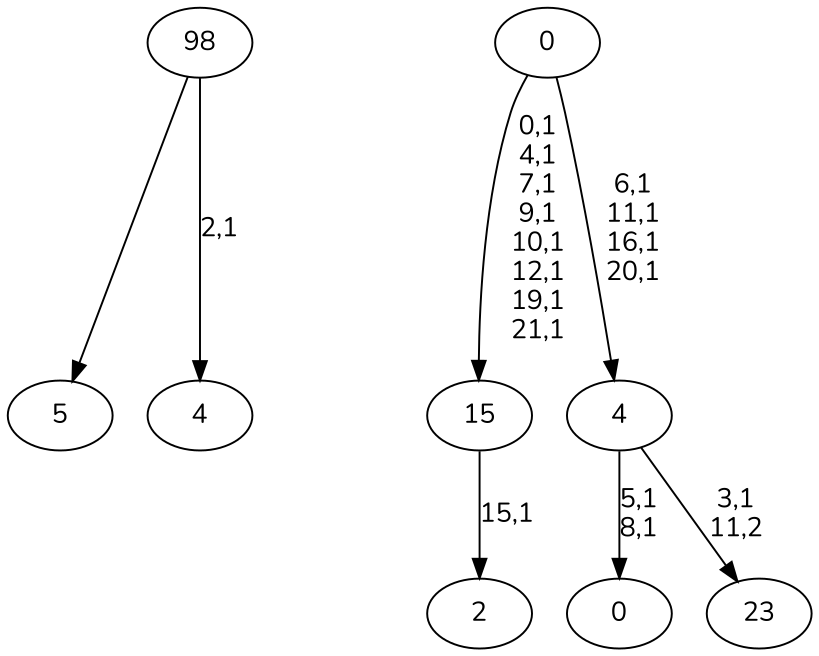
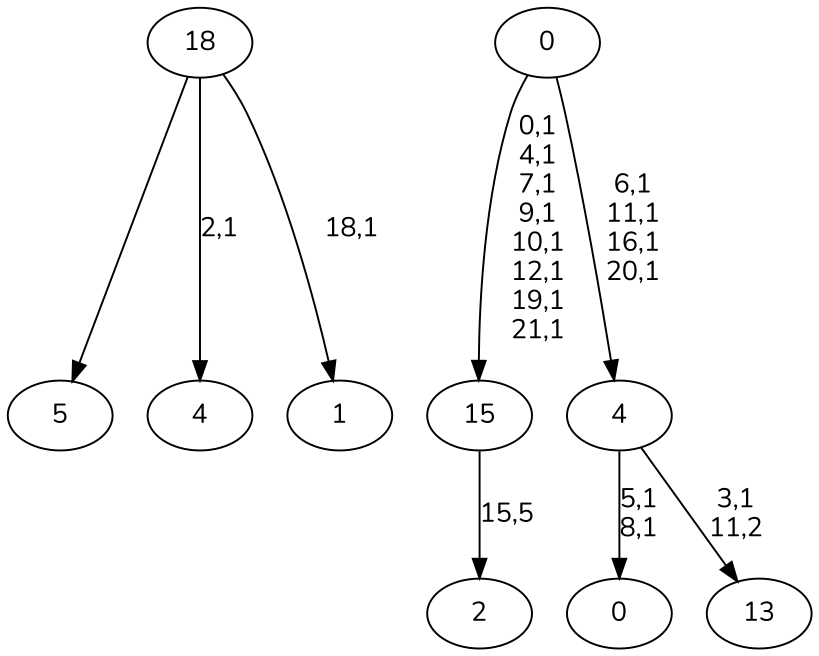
(200, 43) -> (200, 43)
none -> (340, 416)
(507, 515) -> (507, 515)
(759, 614) -> (759, 614)
